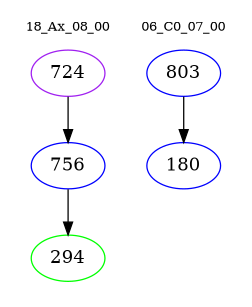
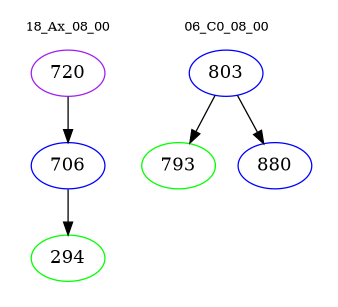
(184, 28) -> (227, 28)
(68, 73) -> (68, 73)
(68, 166) -> (68, 166)
none -> (179, 166)
(184, 166) -> (275, 166)
